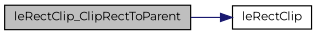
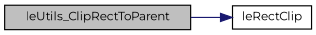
(98, 17) -> (98, 17)
